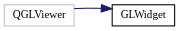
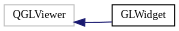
(88, 8) -> (99, 22)
